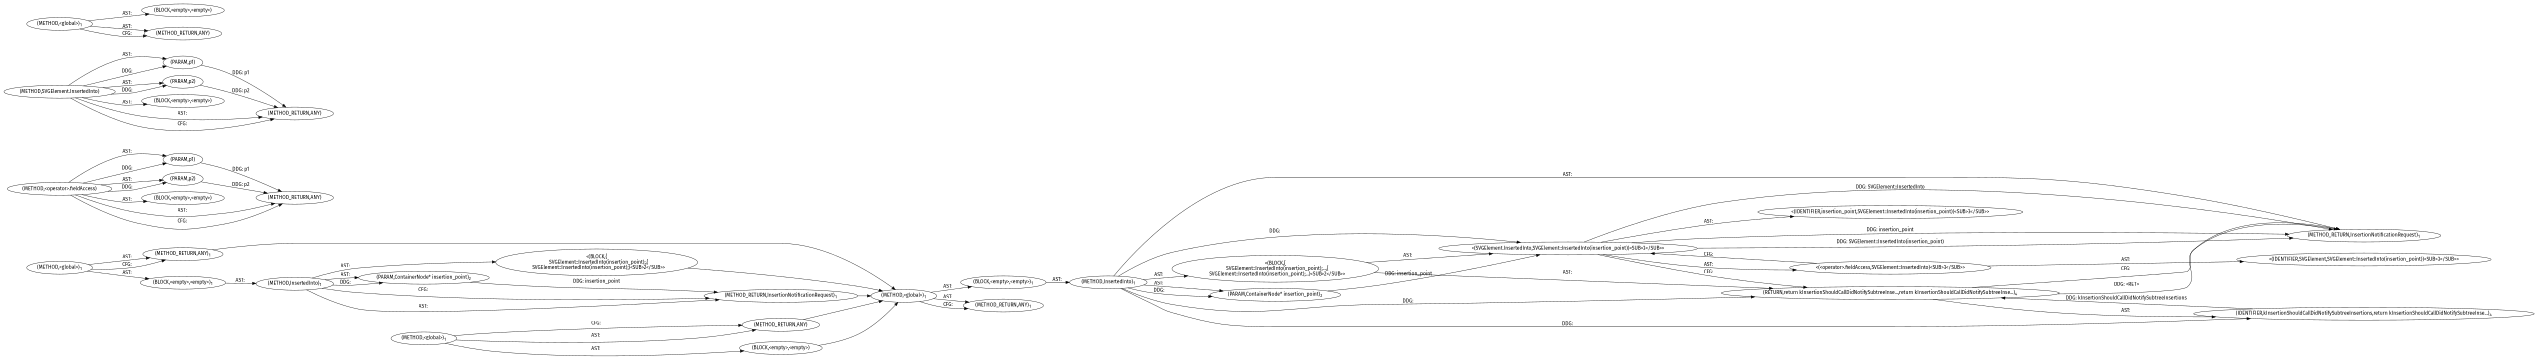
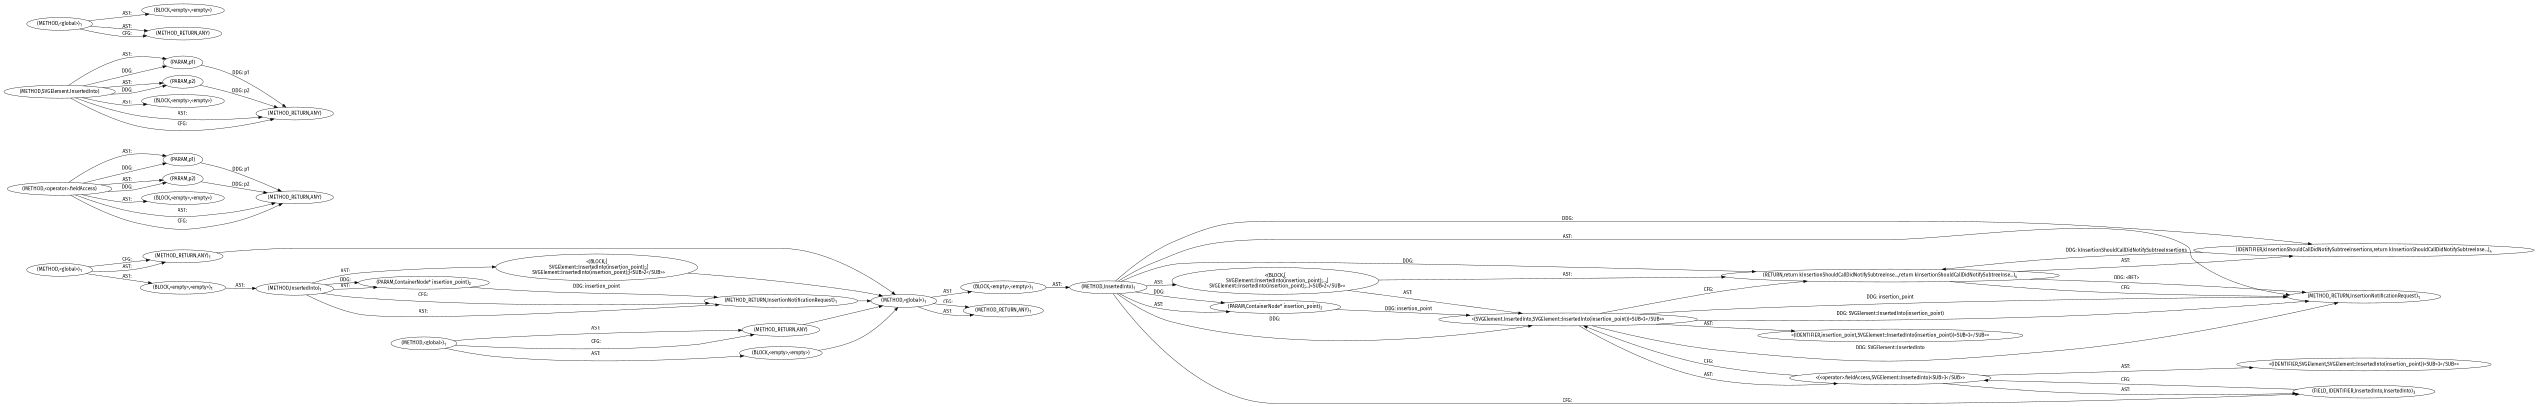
none -> (2364, 392)
